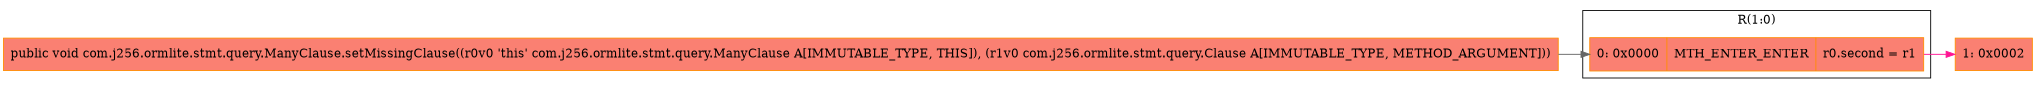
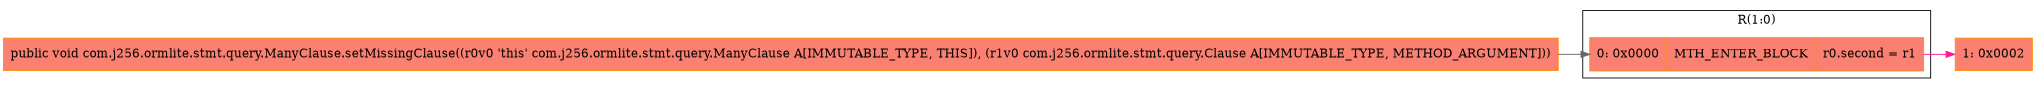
(1741, 54) -> (1741, 54)
